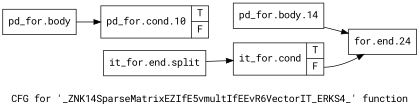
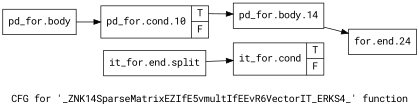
none -> (217, 14)
(341, 64) -> none
